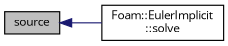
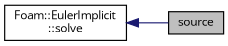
(87, 23) -> (154, 23)
